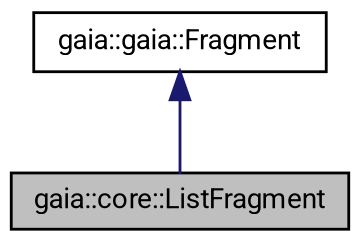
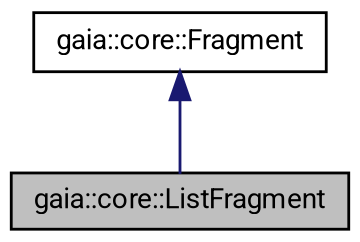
(180, 42) -> (180, 42)
